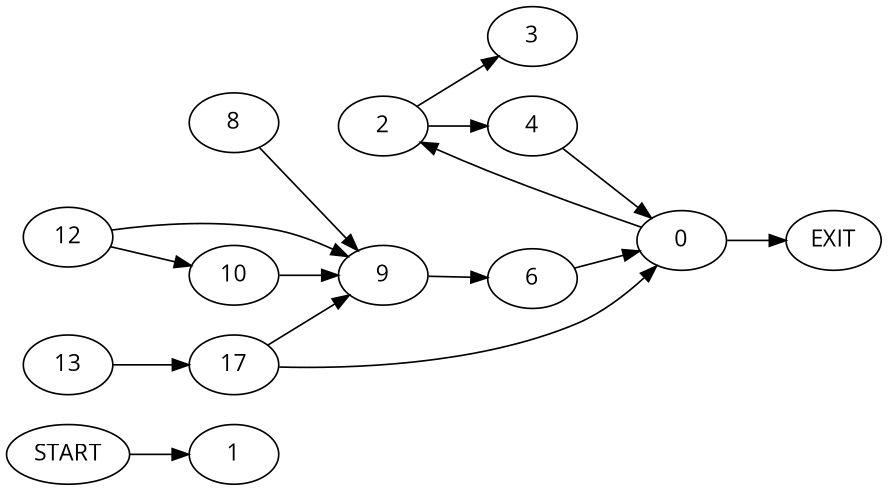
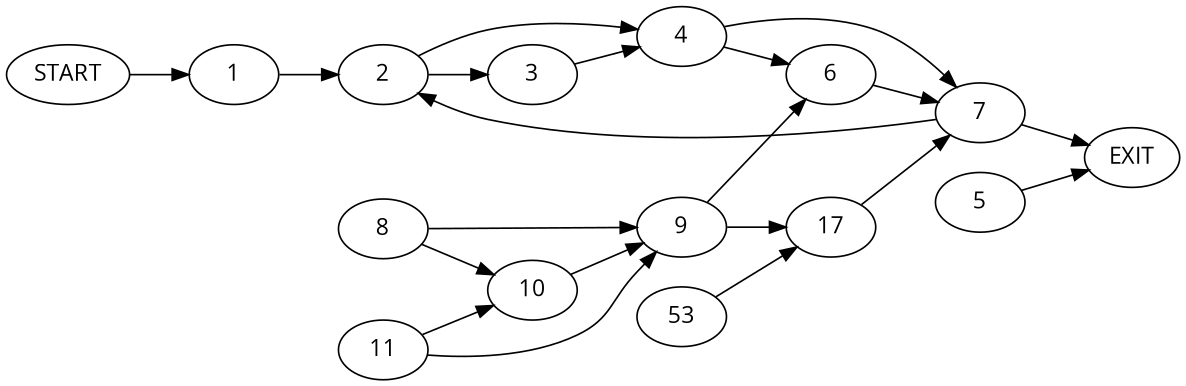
none -> (748, 53)
none -> (599, 58)
none -> (301, 75)
none -> (980, 202)
(68, 237) -> (383, 350)
(682, 240) -> (980, 113)
none -> (450, 256)
(301, 324) -> (748, 227)
(68, 365) -> (682, 317)
